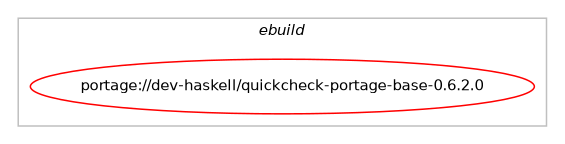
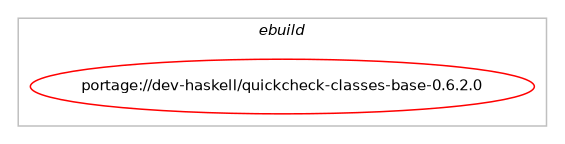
(282, 87) -> (282, 87)
